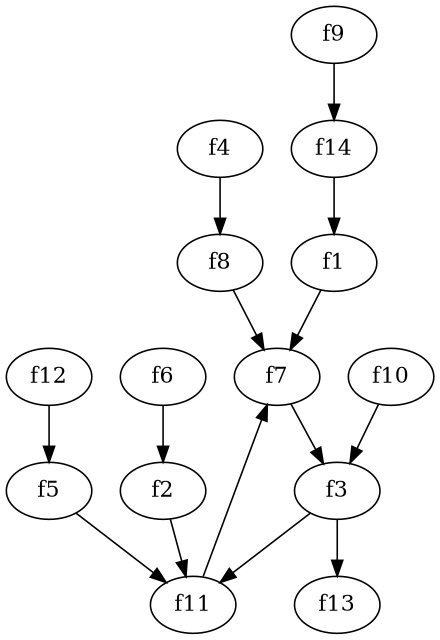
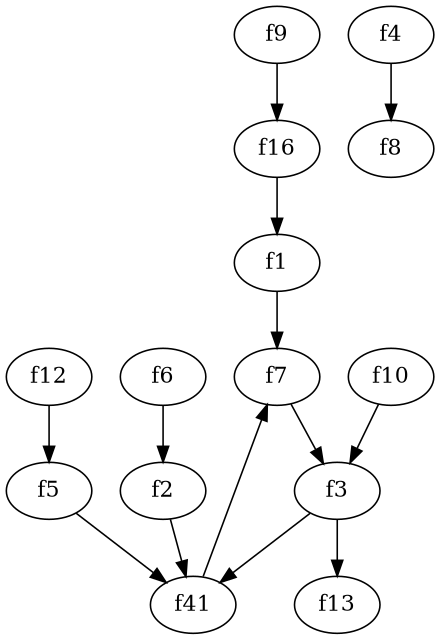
(334, 149) -> (277, 149)
(245, 313) -> none
(193, 605) -> (193, 605)
